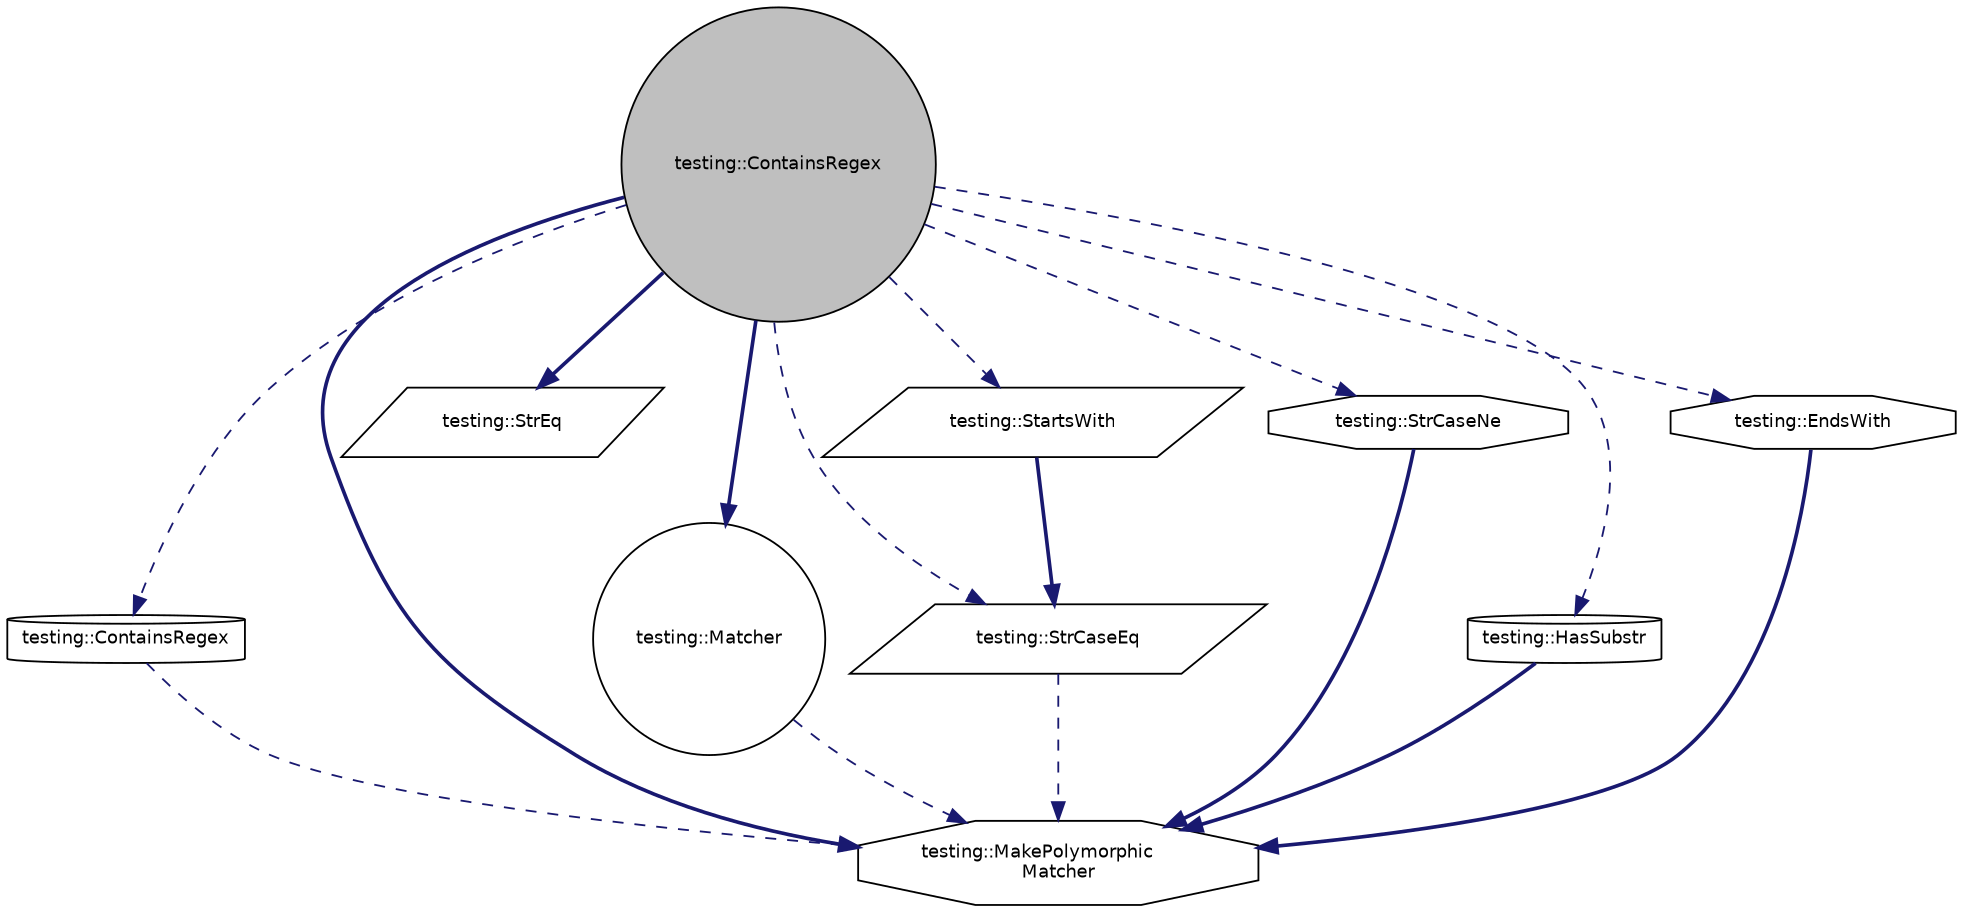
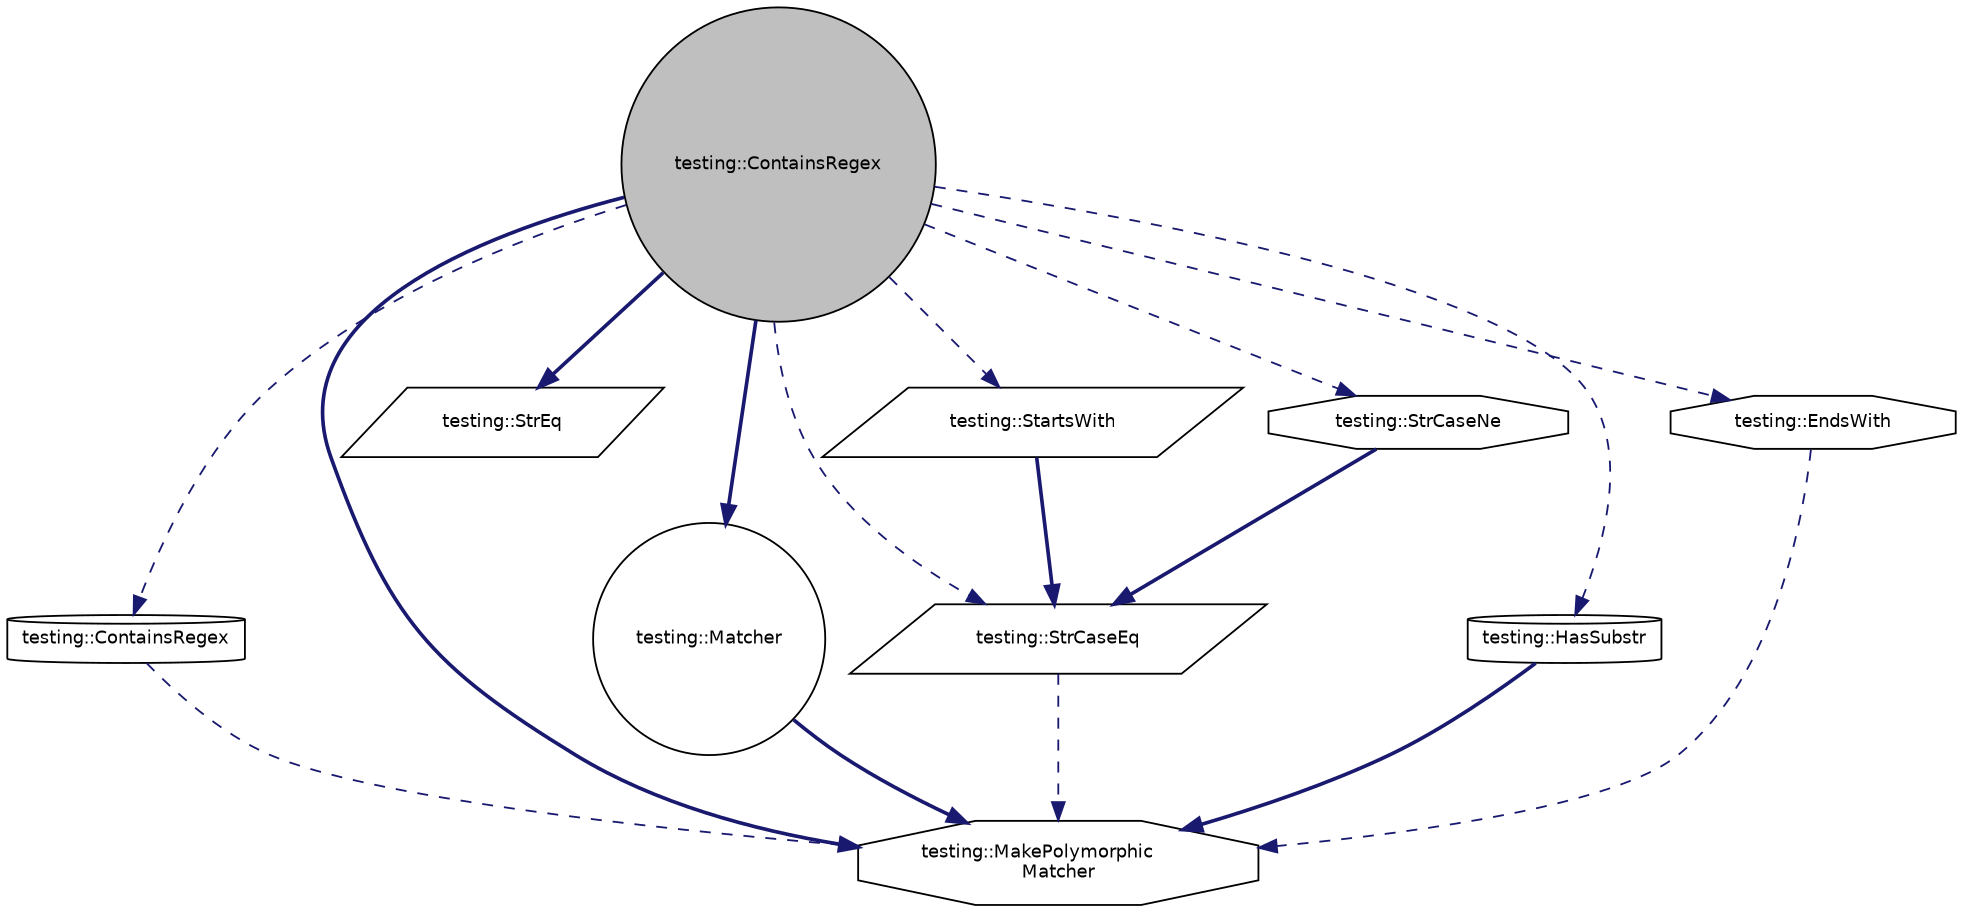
(1340, 662) -> (1253, 522)
(869, 772) -> (869, 772)
(1646, 774) -> (1646, 774)
